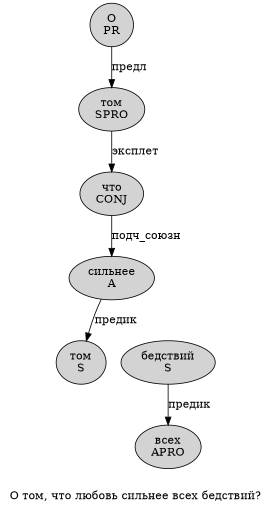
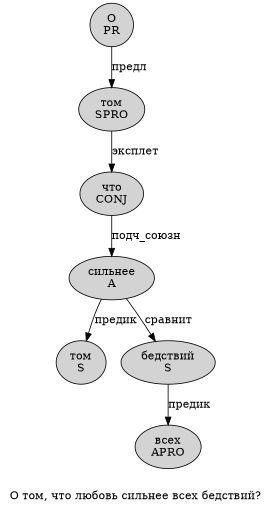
none -> (139, 316)
